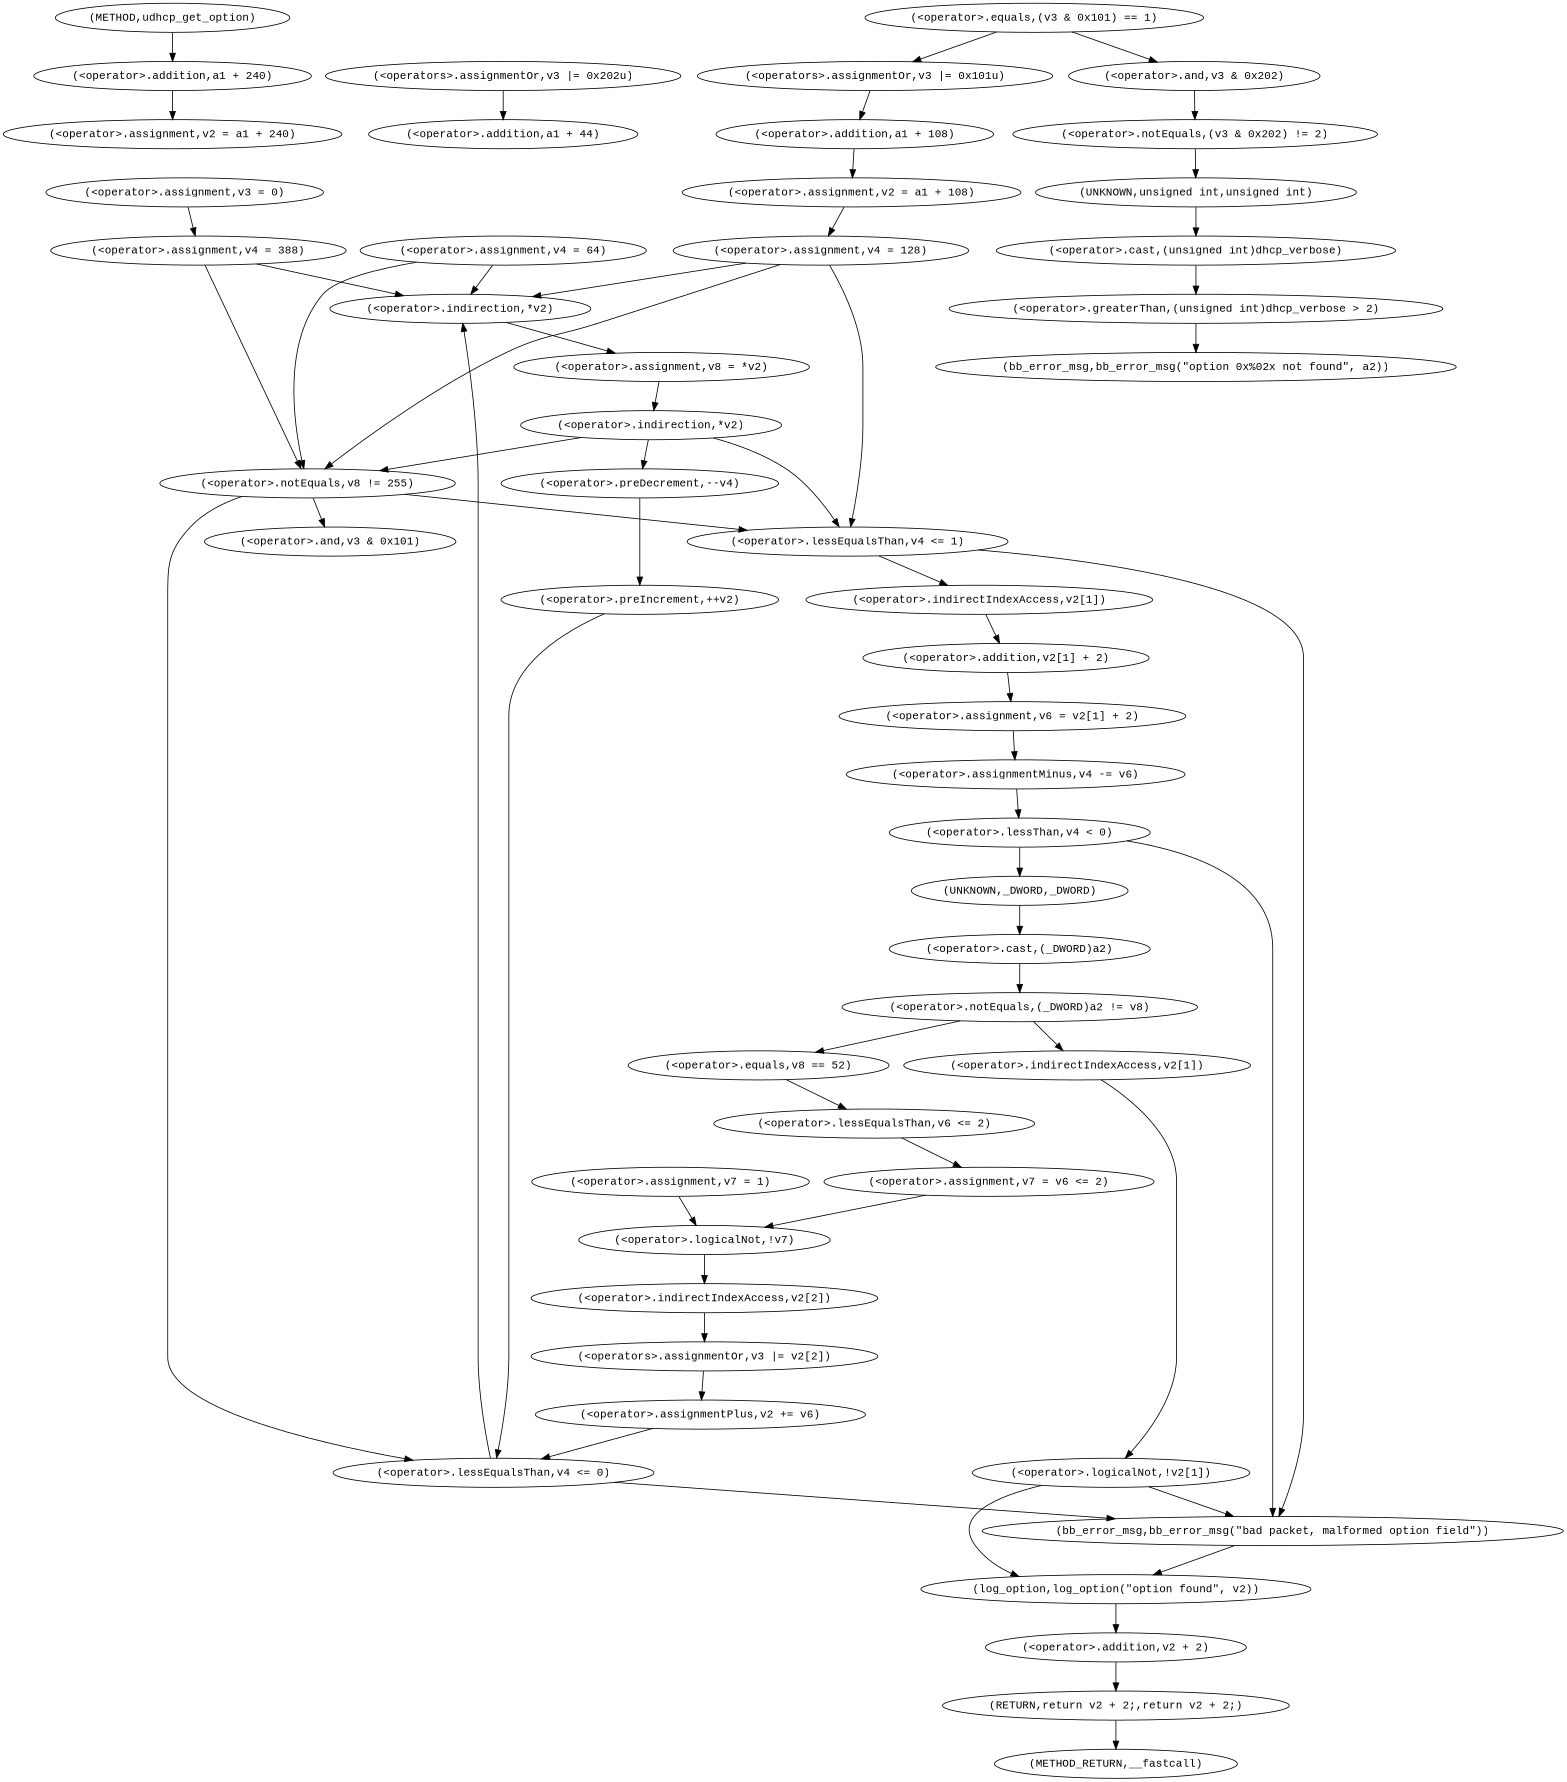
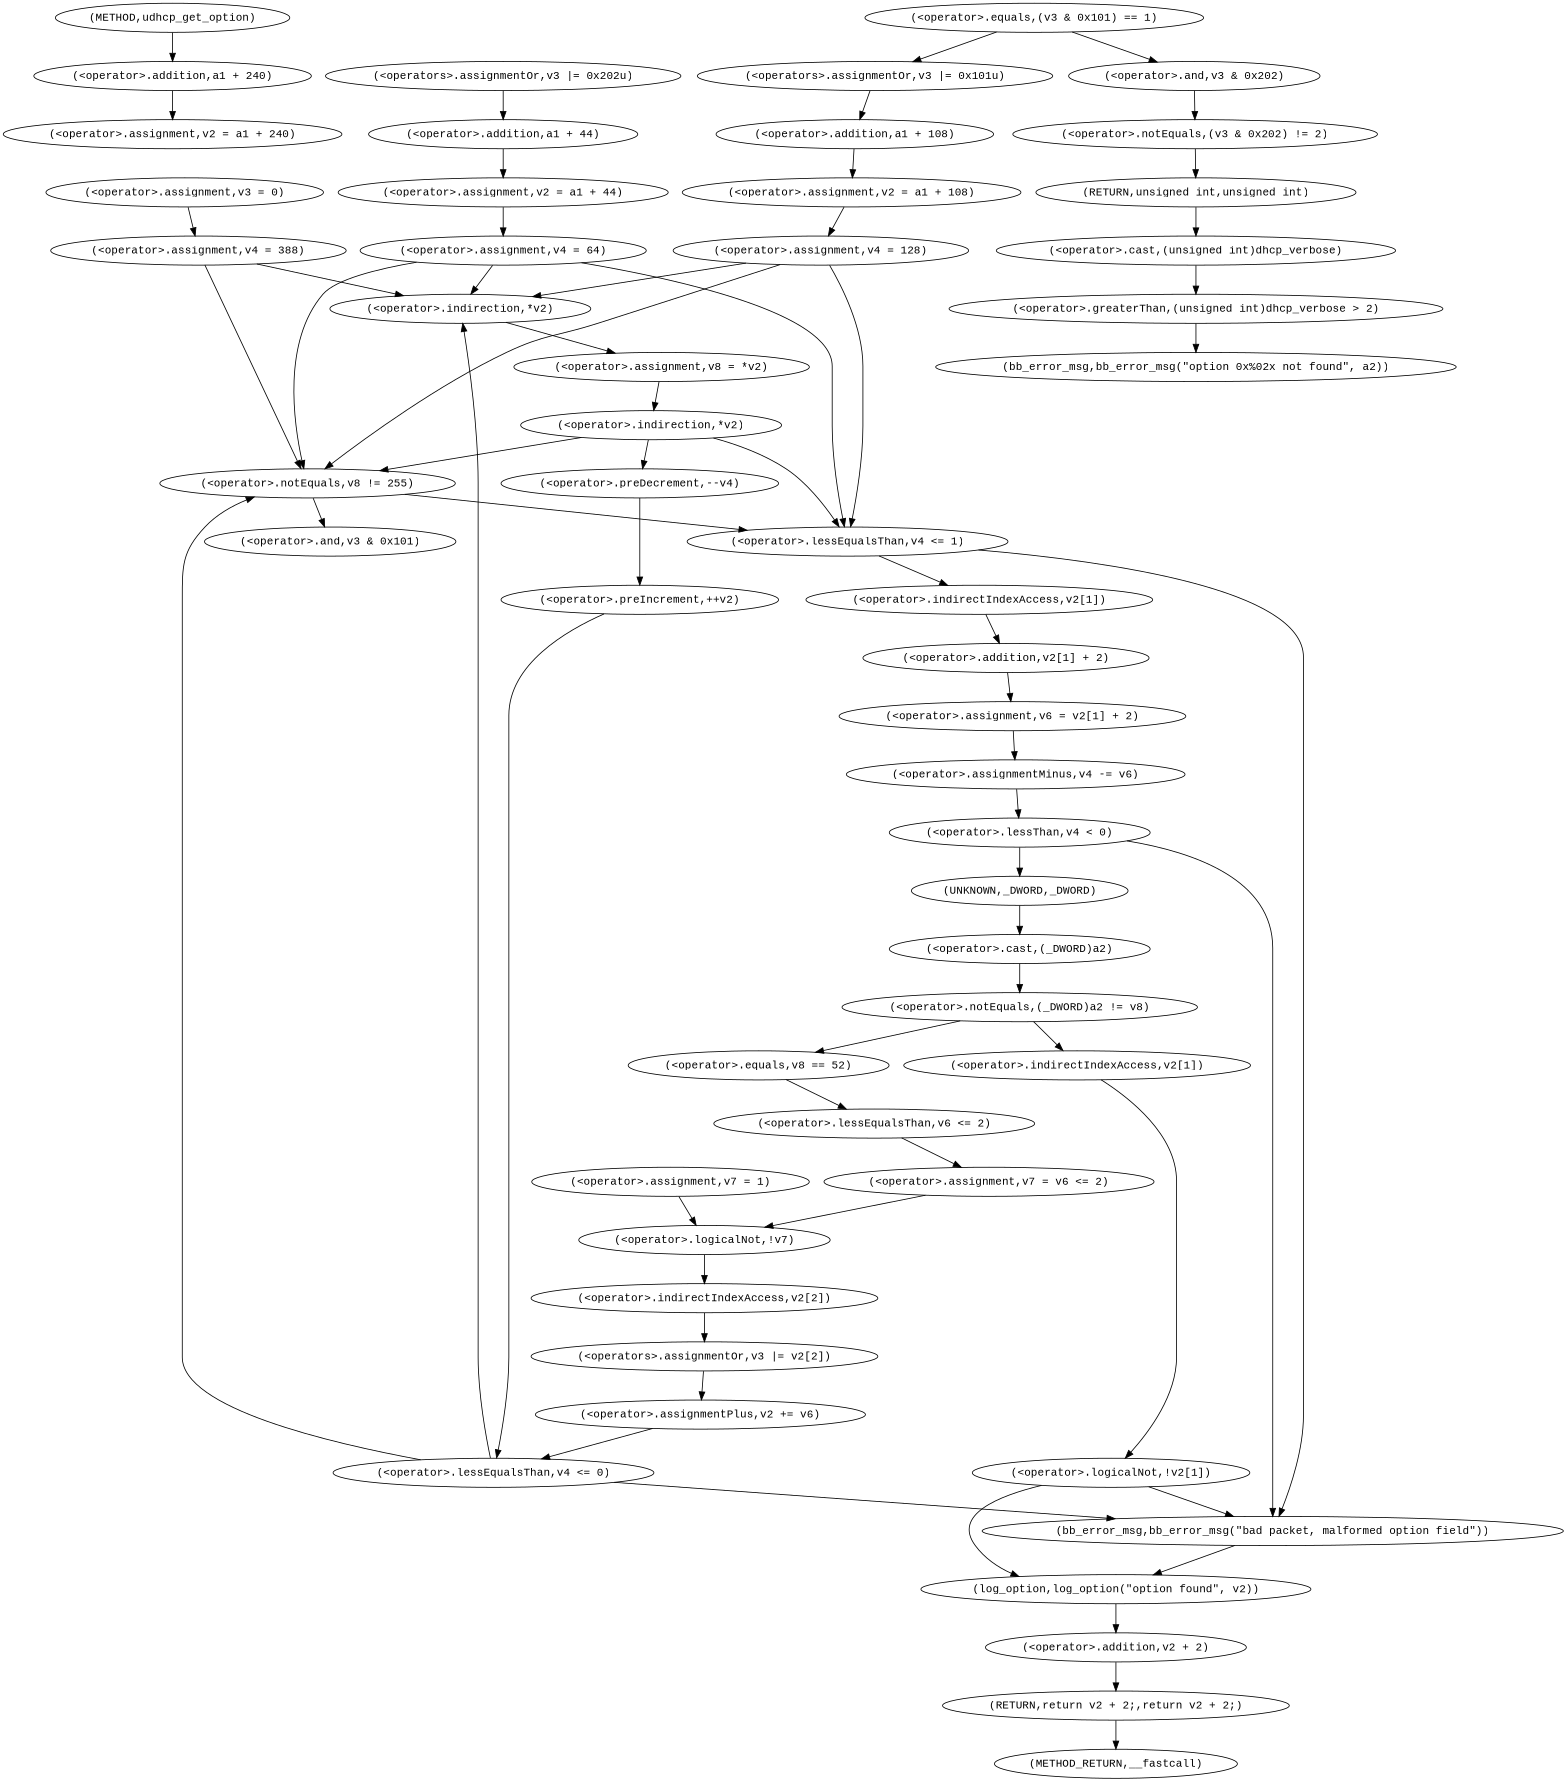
none -> (503, 192)
(1196, 192) -> (1196, 192)
none -> (790, 321)
(168, 1043) -> (182, 1049)
